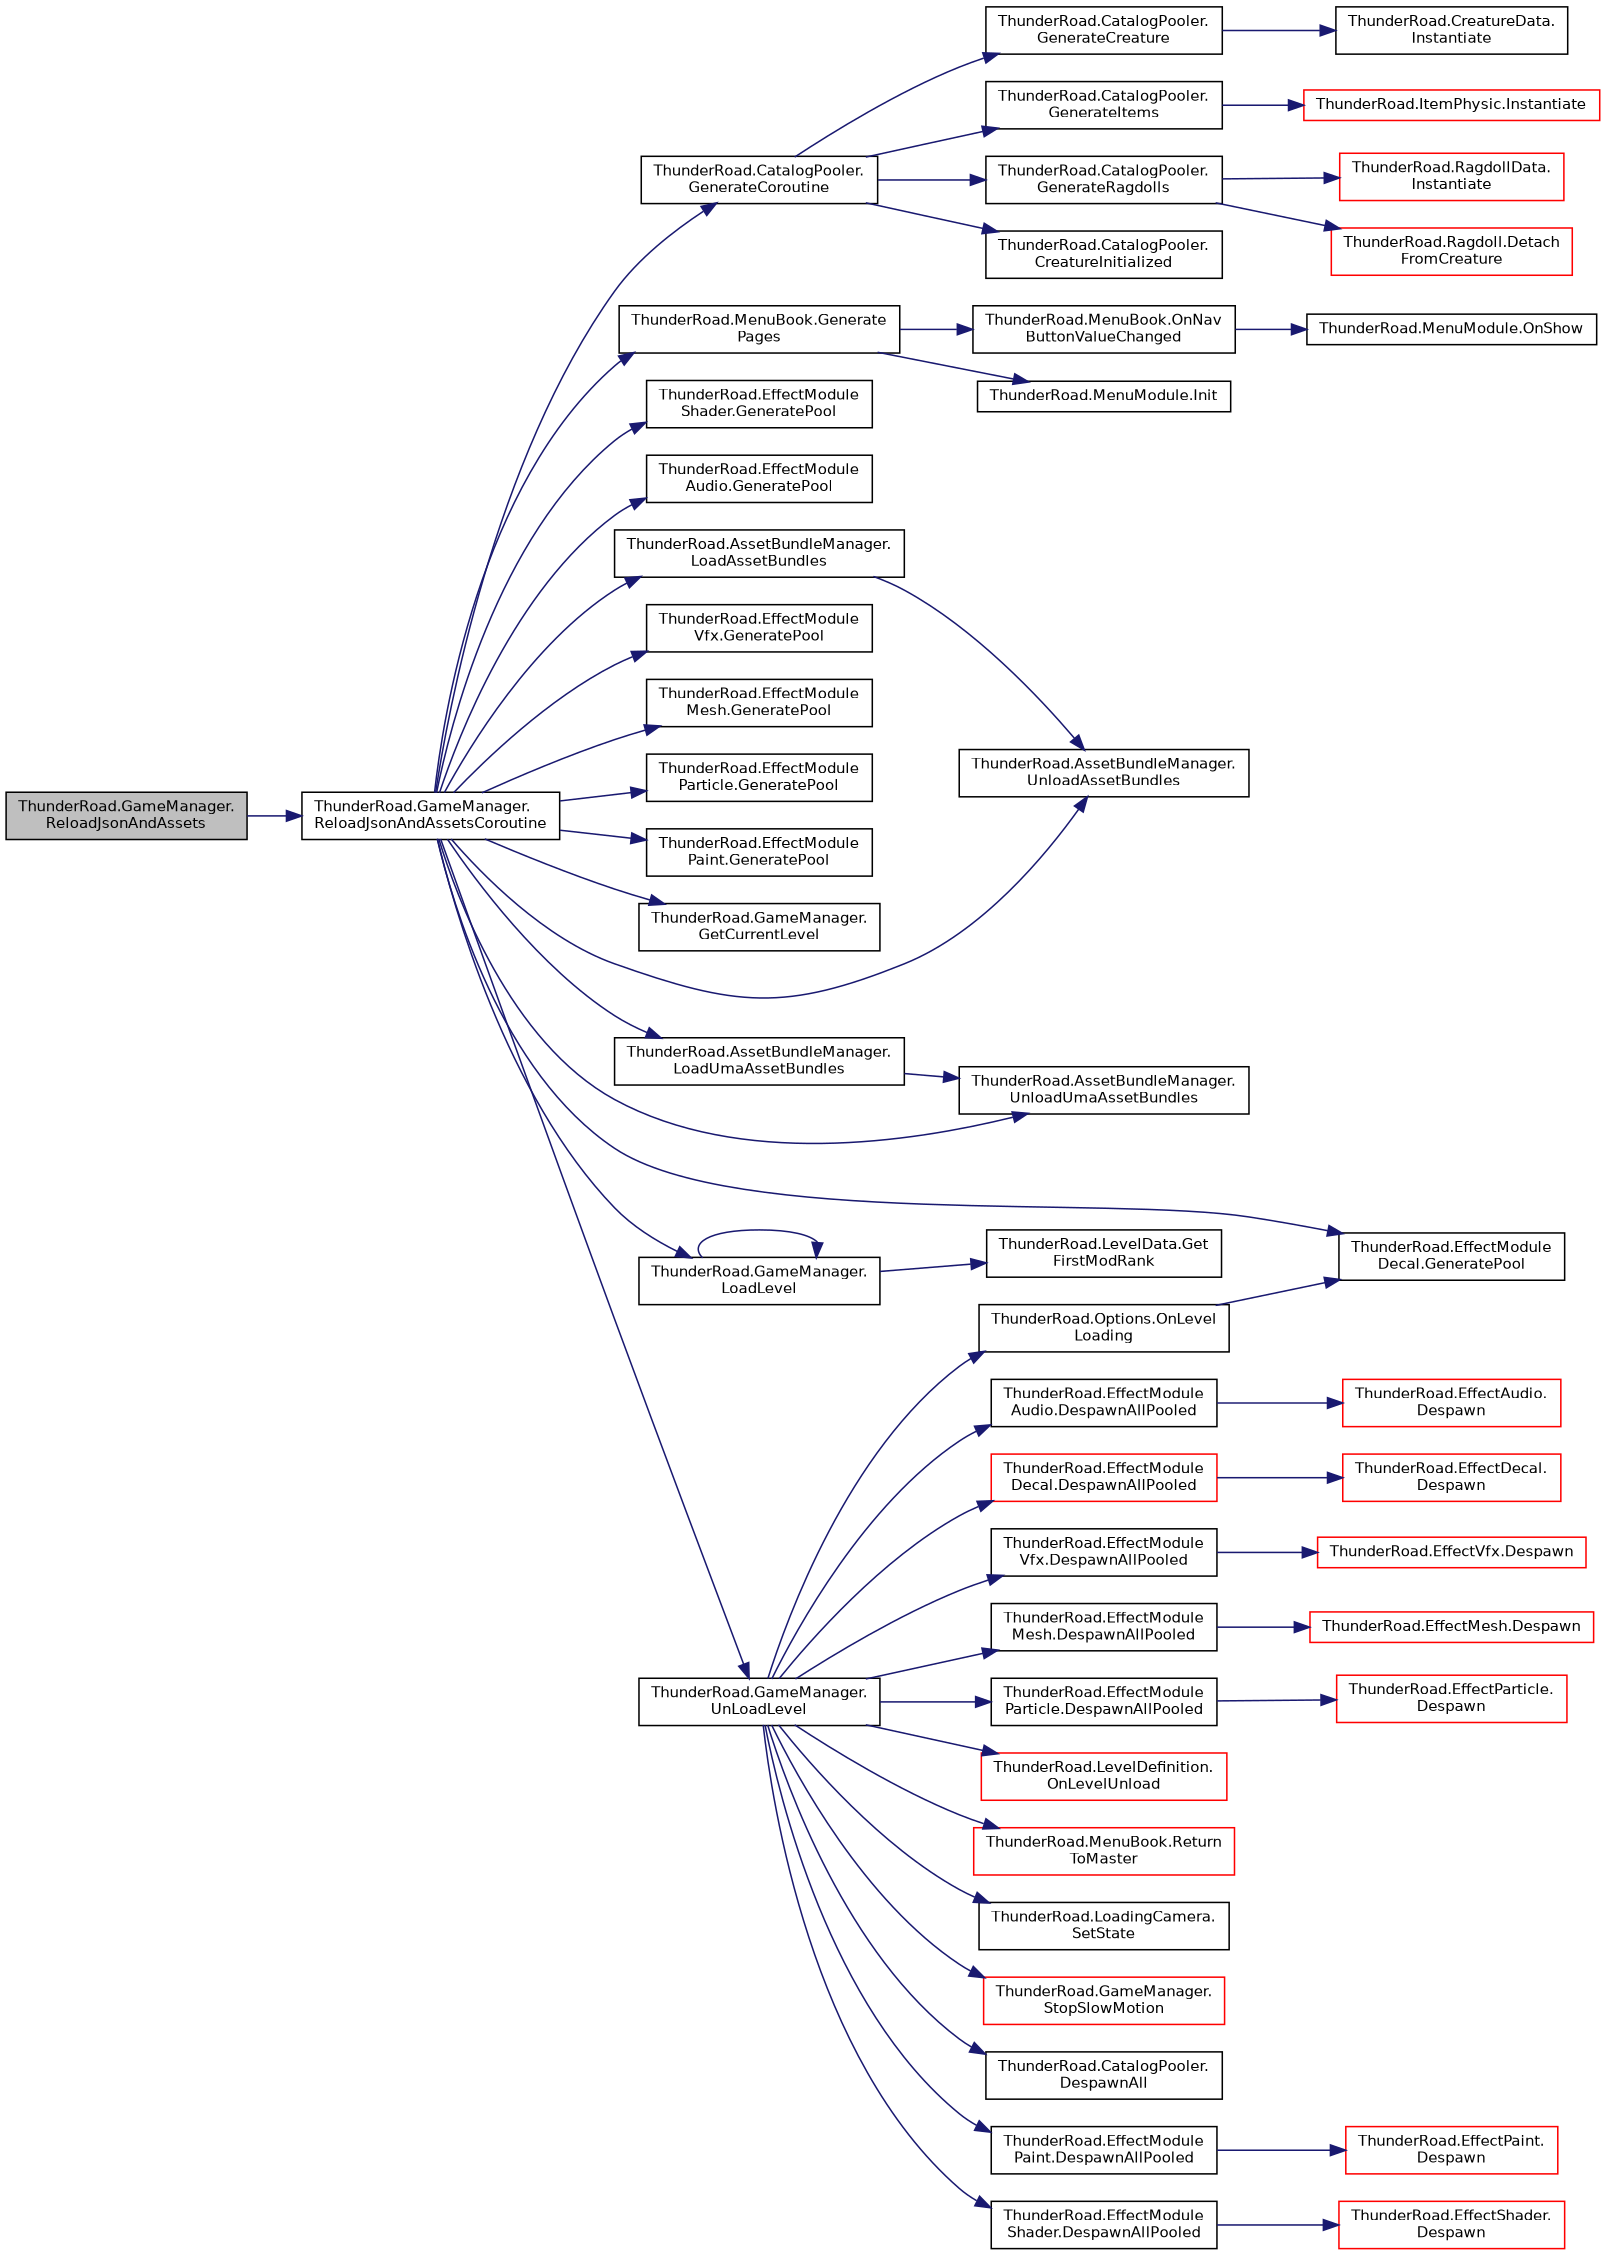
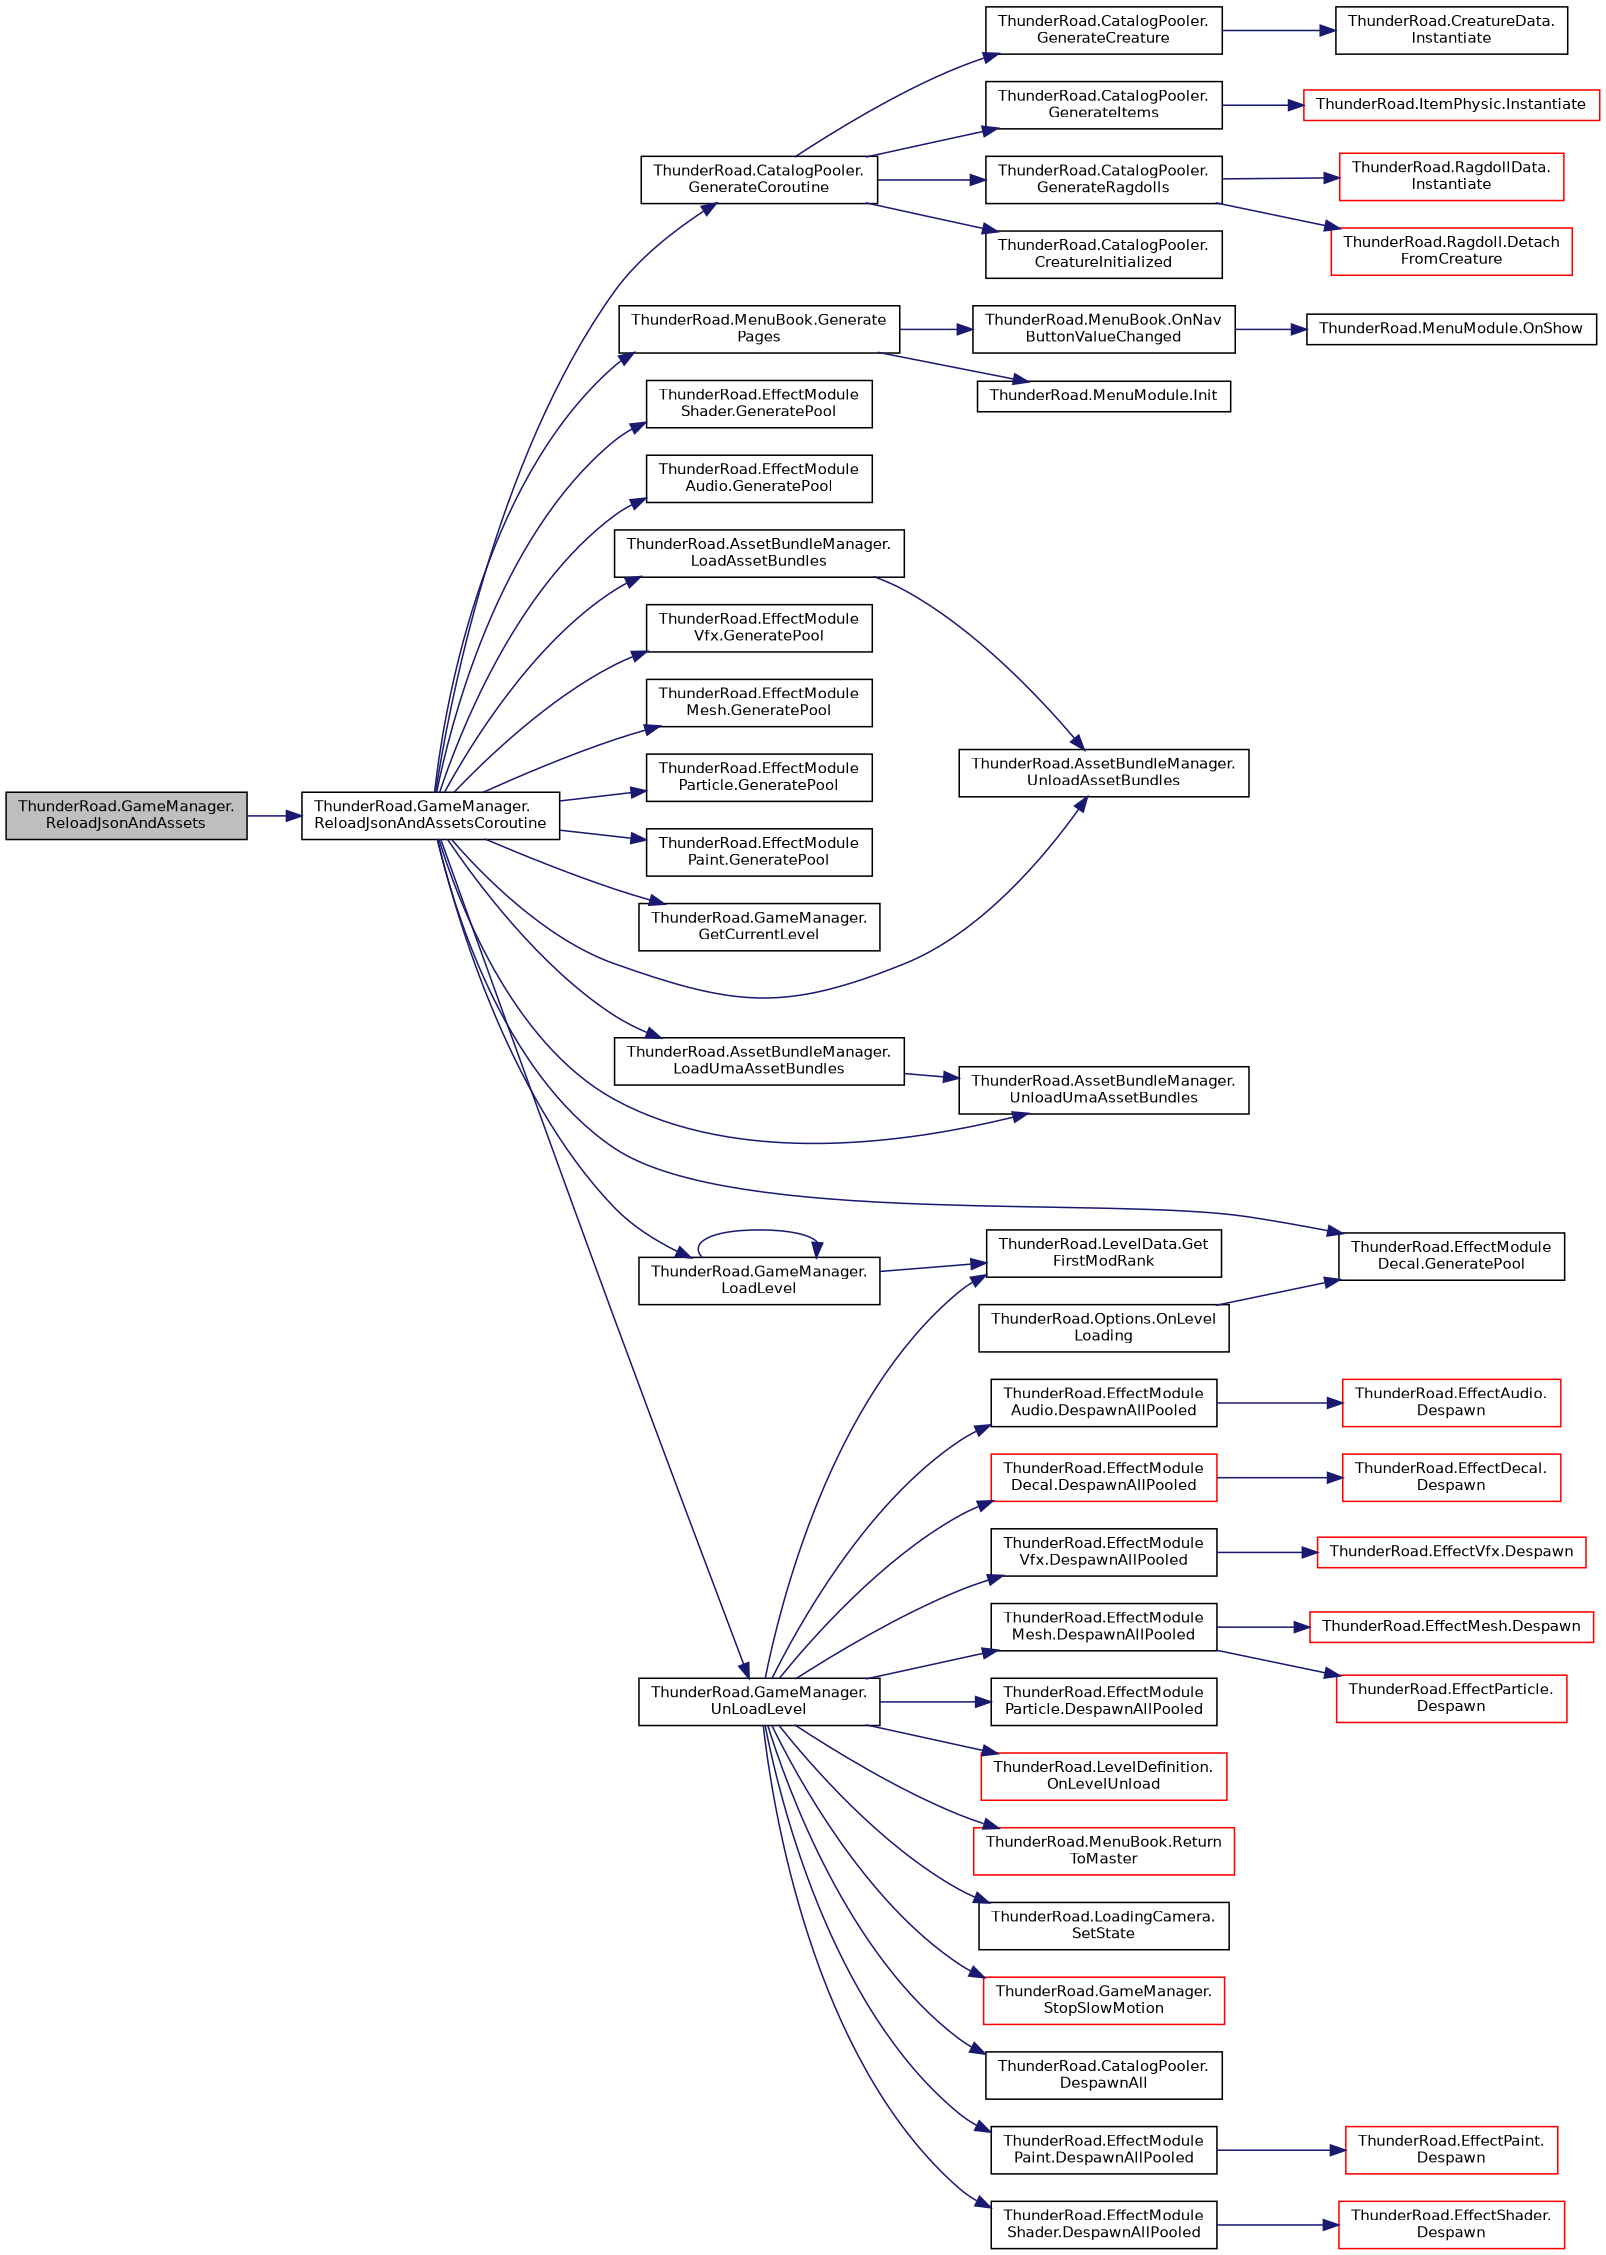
(845, 1503) -> (836, 1462)
(1269, 1700) -> (1270, 1661)
